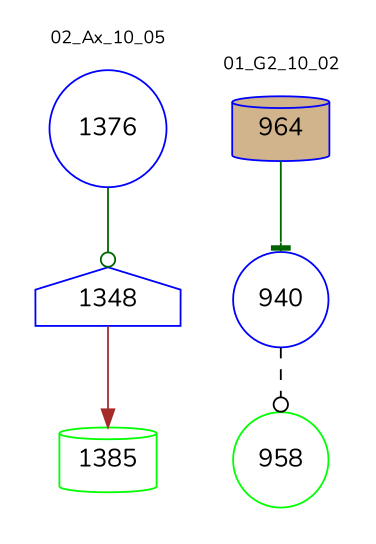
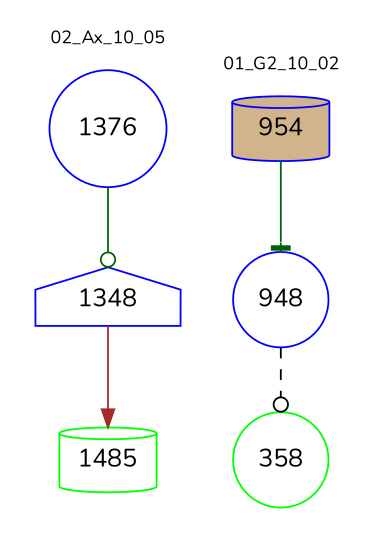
(281, 129) -> (281, 129)
(281, 300) -> (281, 300)
(108, 460) -> (108, 460)
(281, 460) -> (281, 460)
